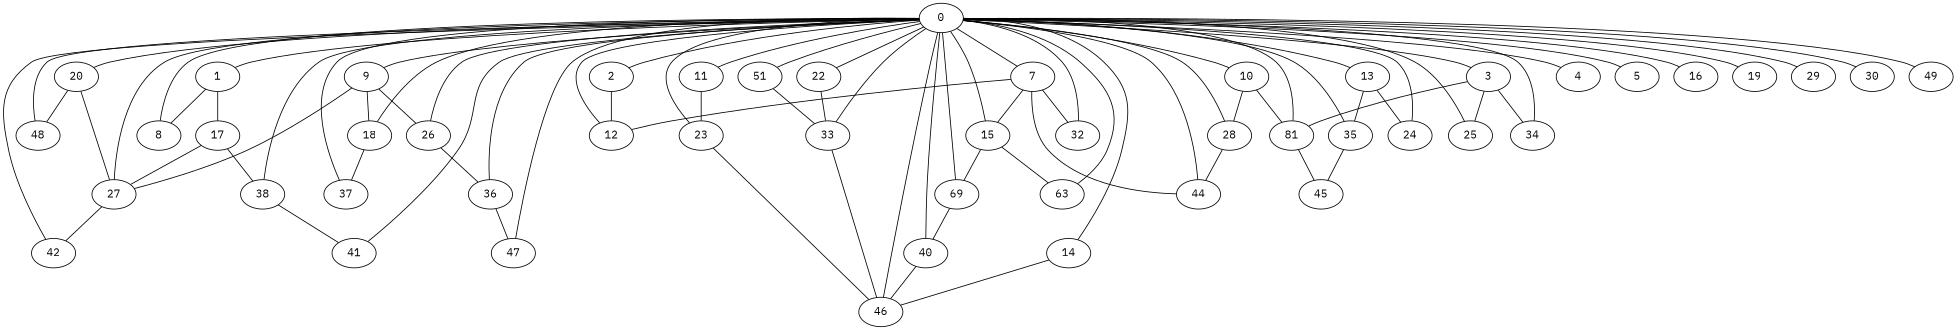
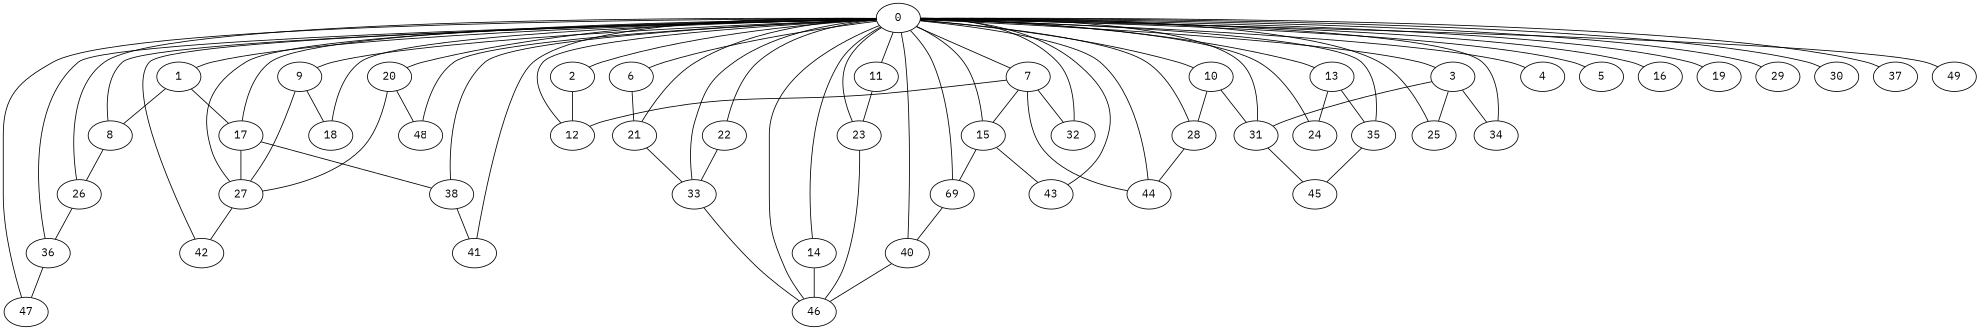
none -> (538, 28)
none -> (631, 77)
(760, 77) -> (635, 136)
(397, 106) -> (95, 165)
(1292, 136) -> (1256, 136)
(358, 165) -> none
(1062, 194) -> (1051, 194)
